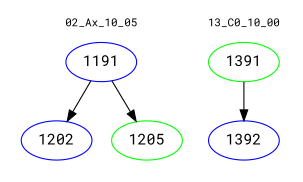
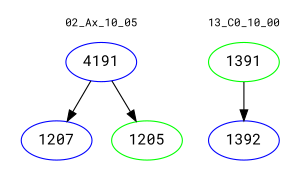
(101, 62) -> (101, 62)
(57, 140) -> (57, 140)
